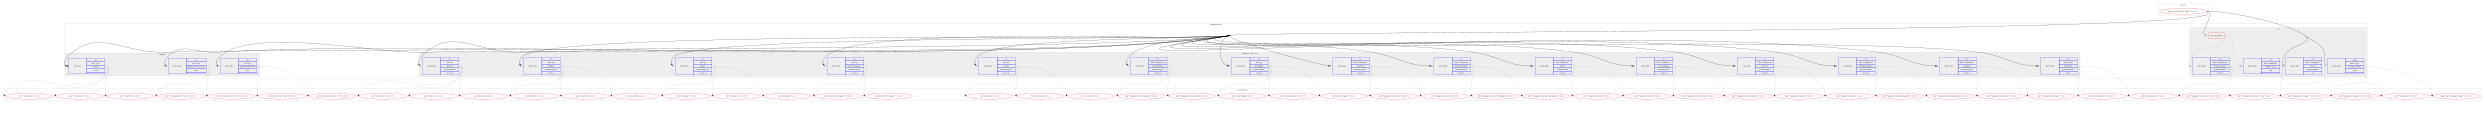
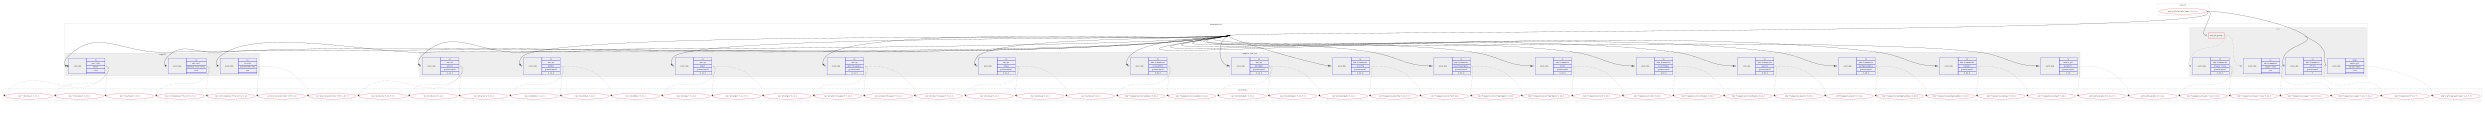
none -> (939, 96)
